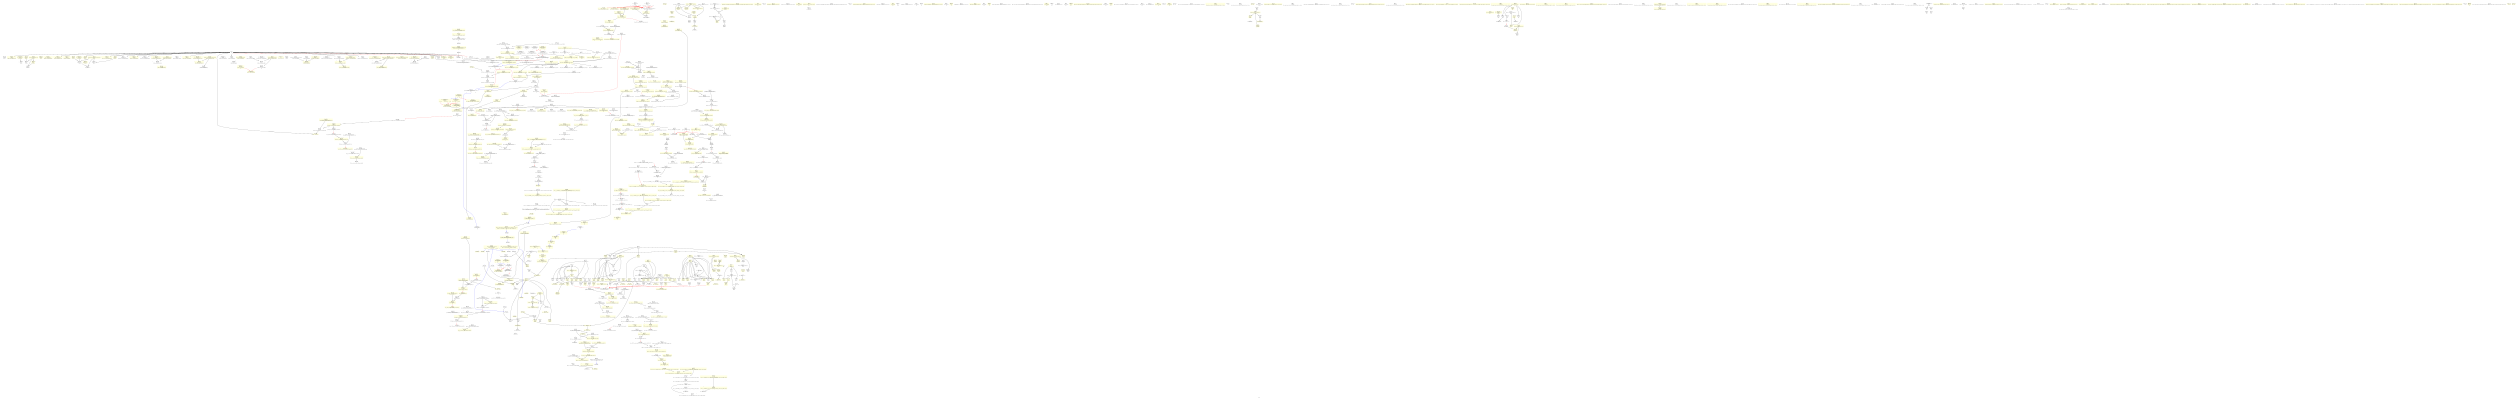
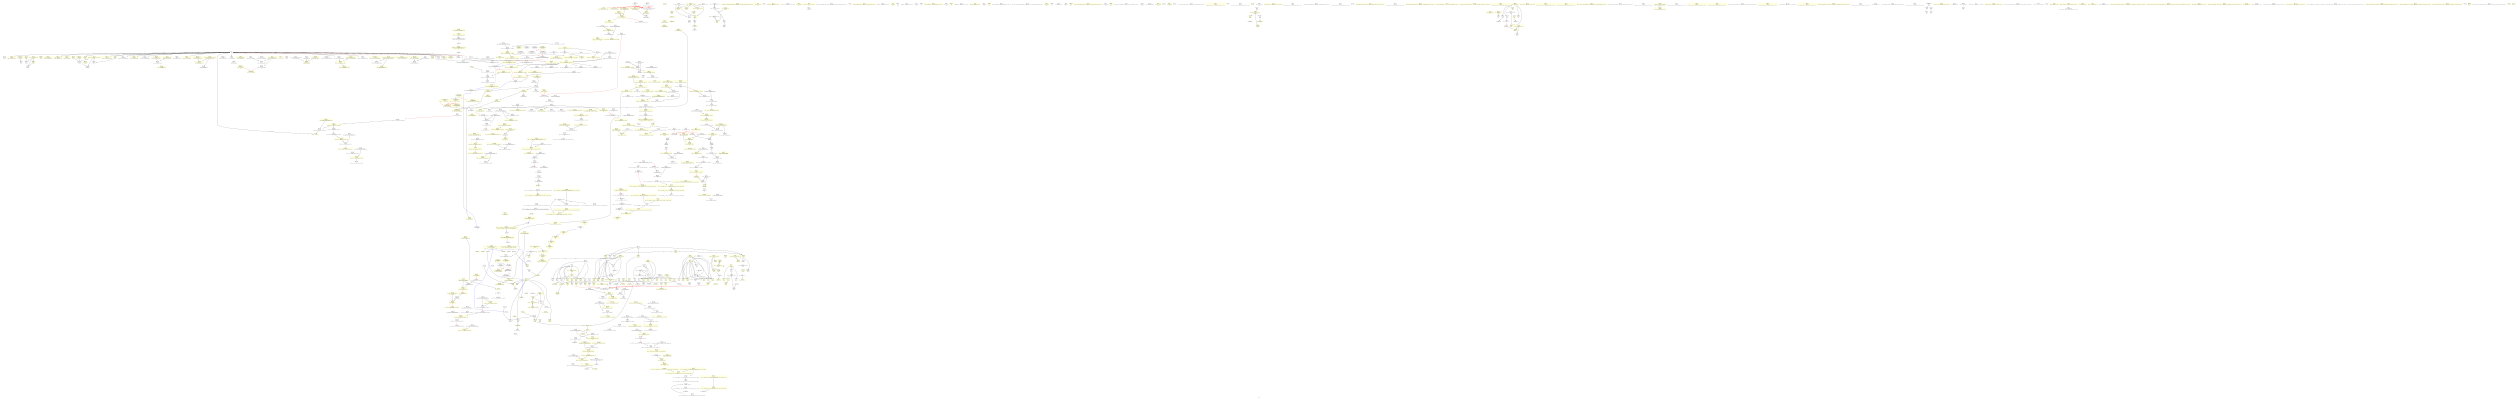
none -> (576, 284)
